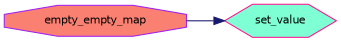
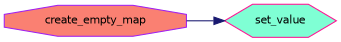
(95, 21) -> (95, 21)
